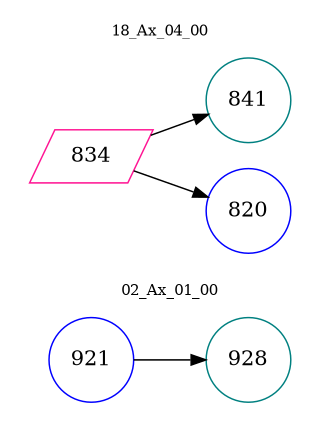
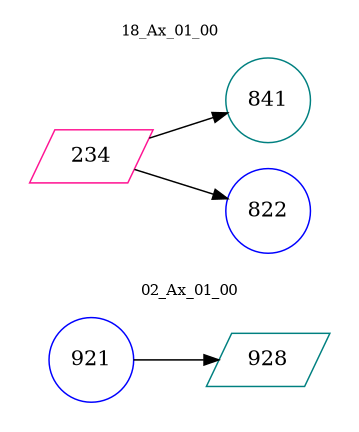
(160, 32) -> (170, 32)
(91, 156) -> (91, 156)
(248, 211) -> (268, 211)
(248, 360) -> (268, 360)
